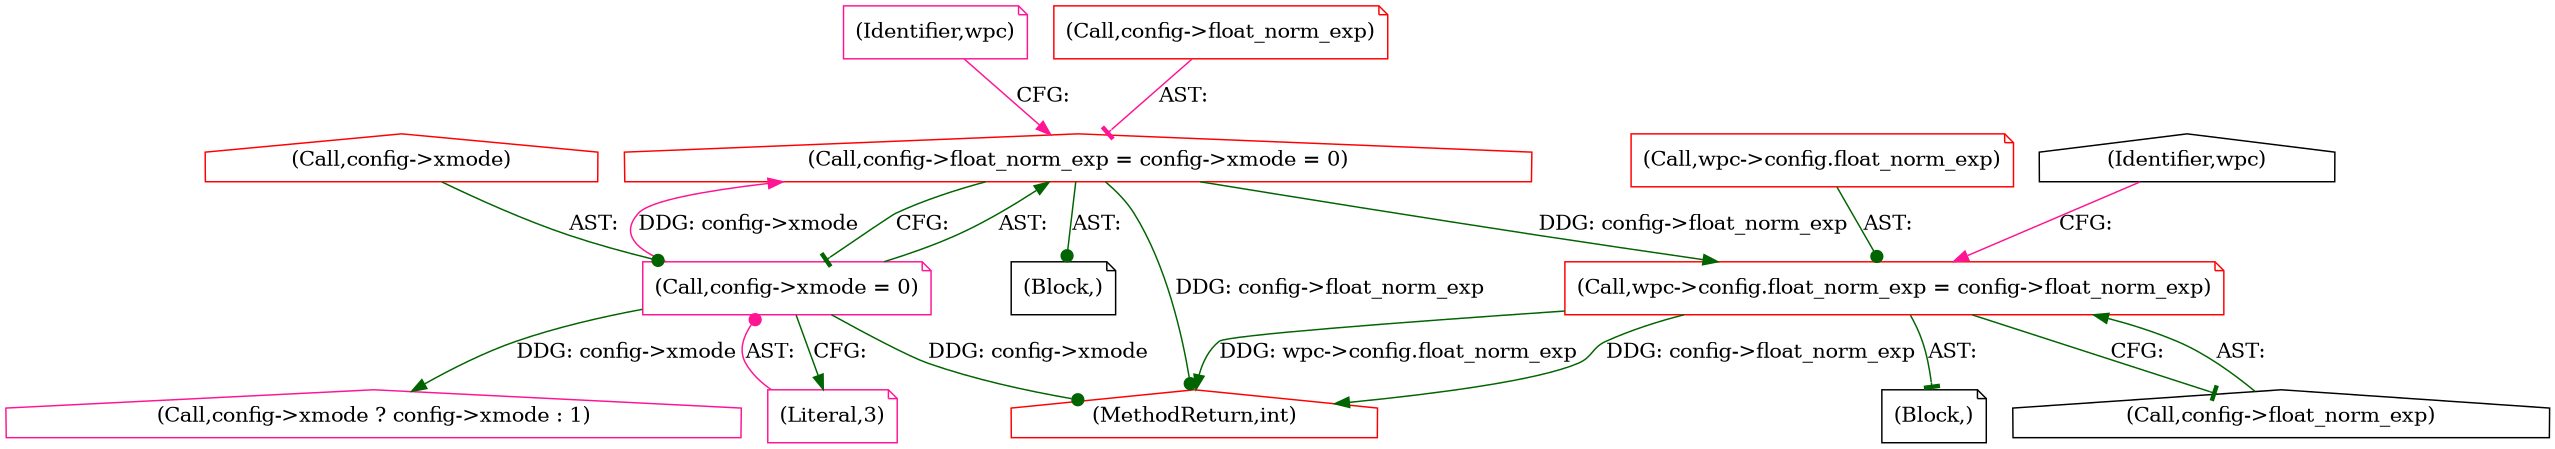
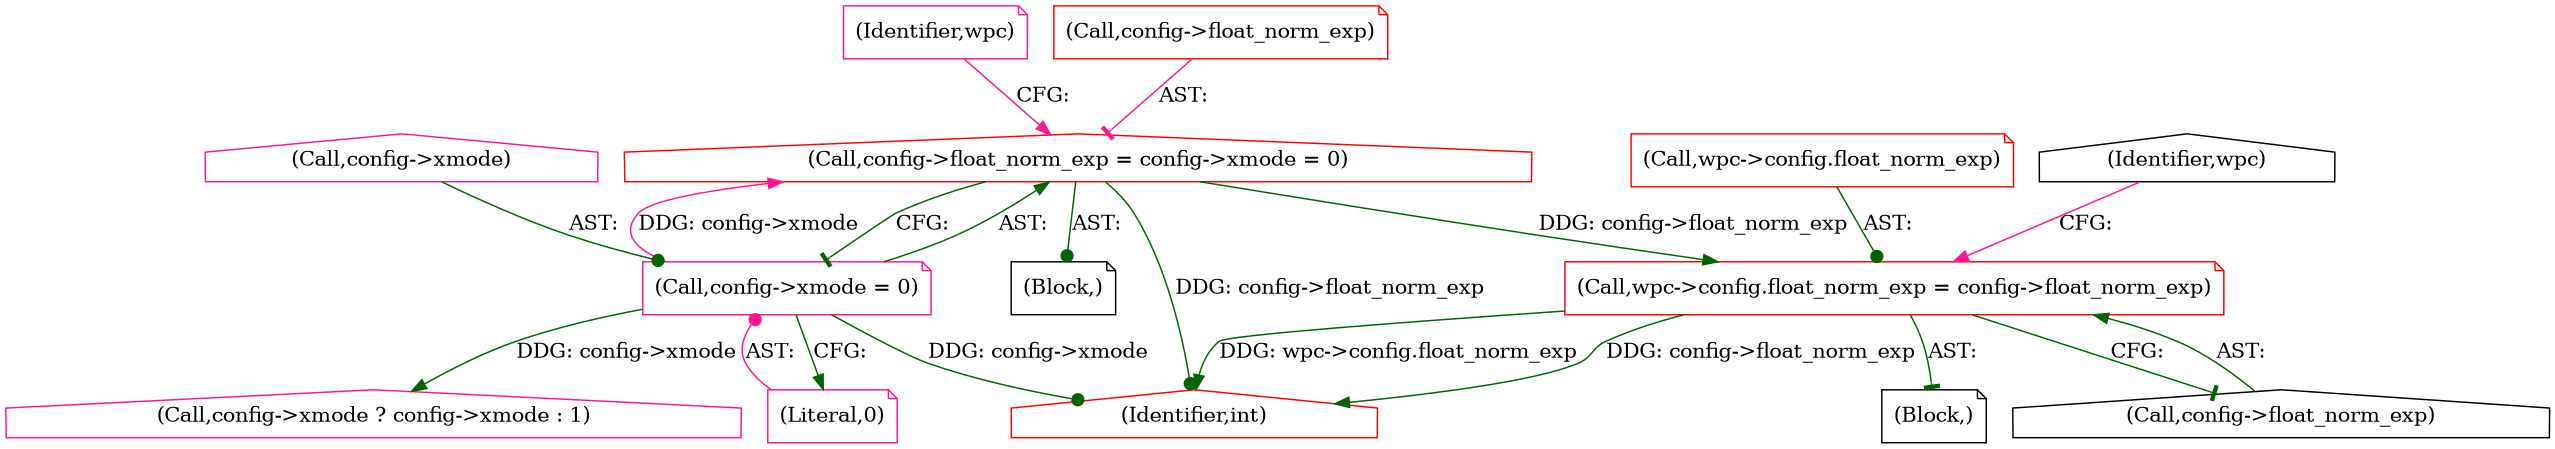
(402, 160) -> (402, 160)
(832, 416) -> (832, 416)
(1194, 416) -> (1194, 416)
